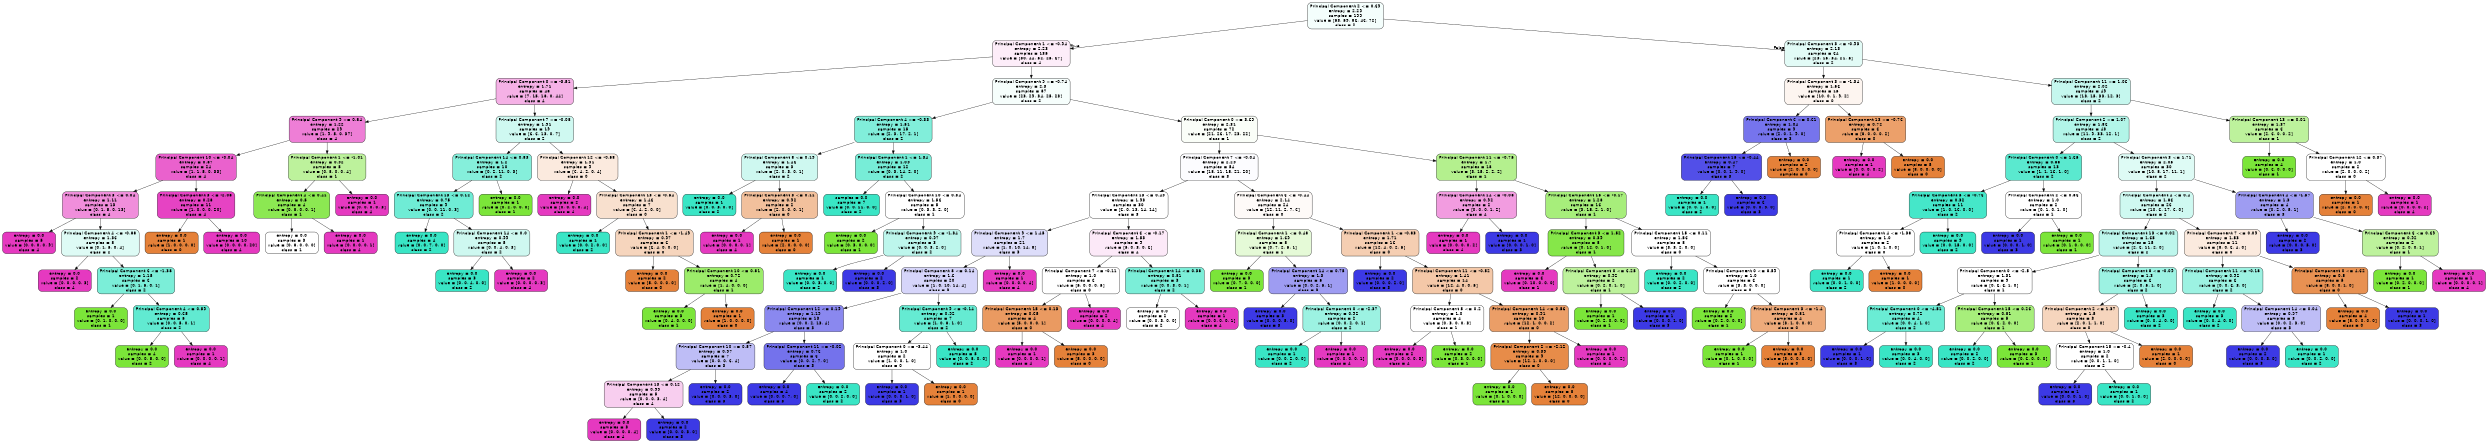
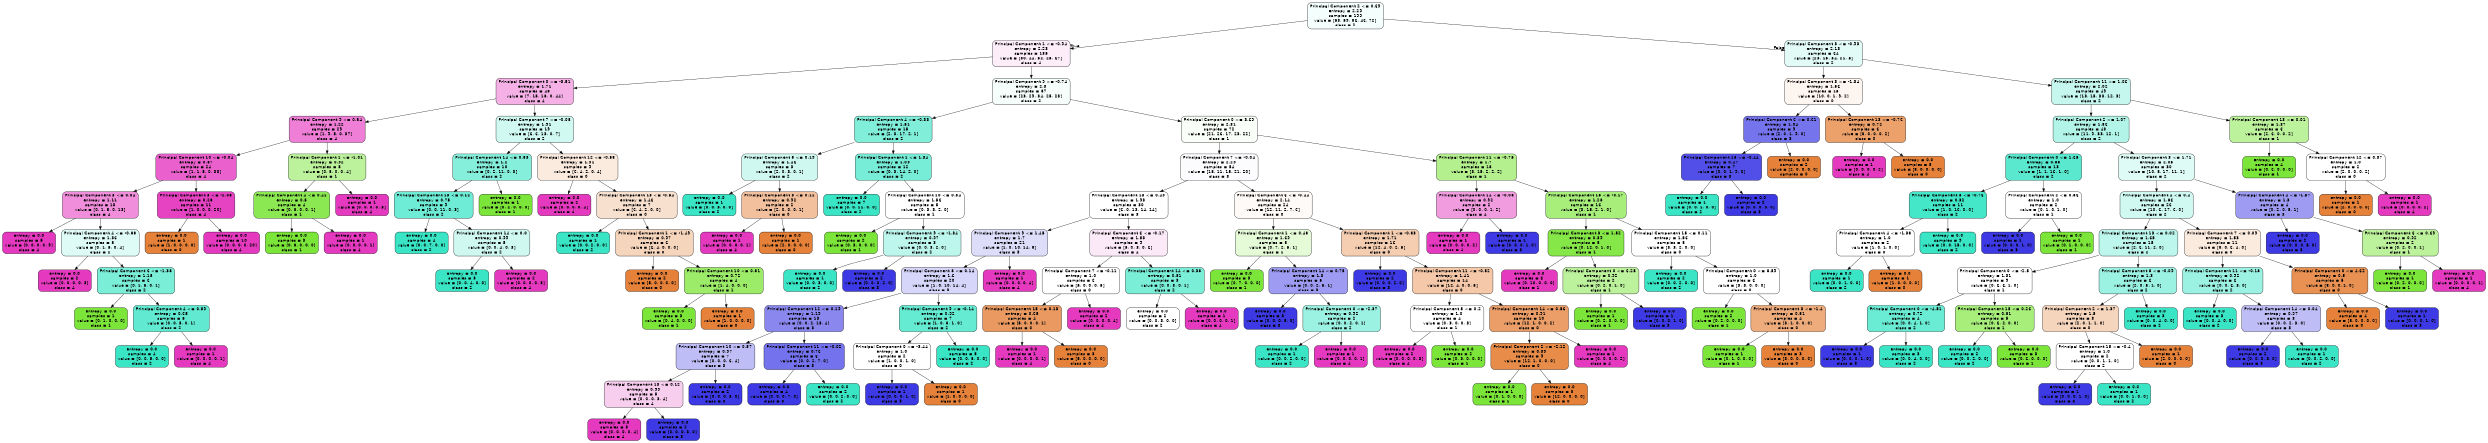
(852, 205) -> (852, 205)
(292, 243) -> (292, 243)
(142, 356) -> (142, 356)
